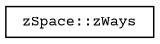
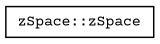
(80, 22) -> (80, 22)
